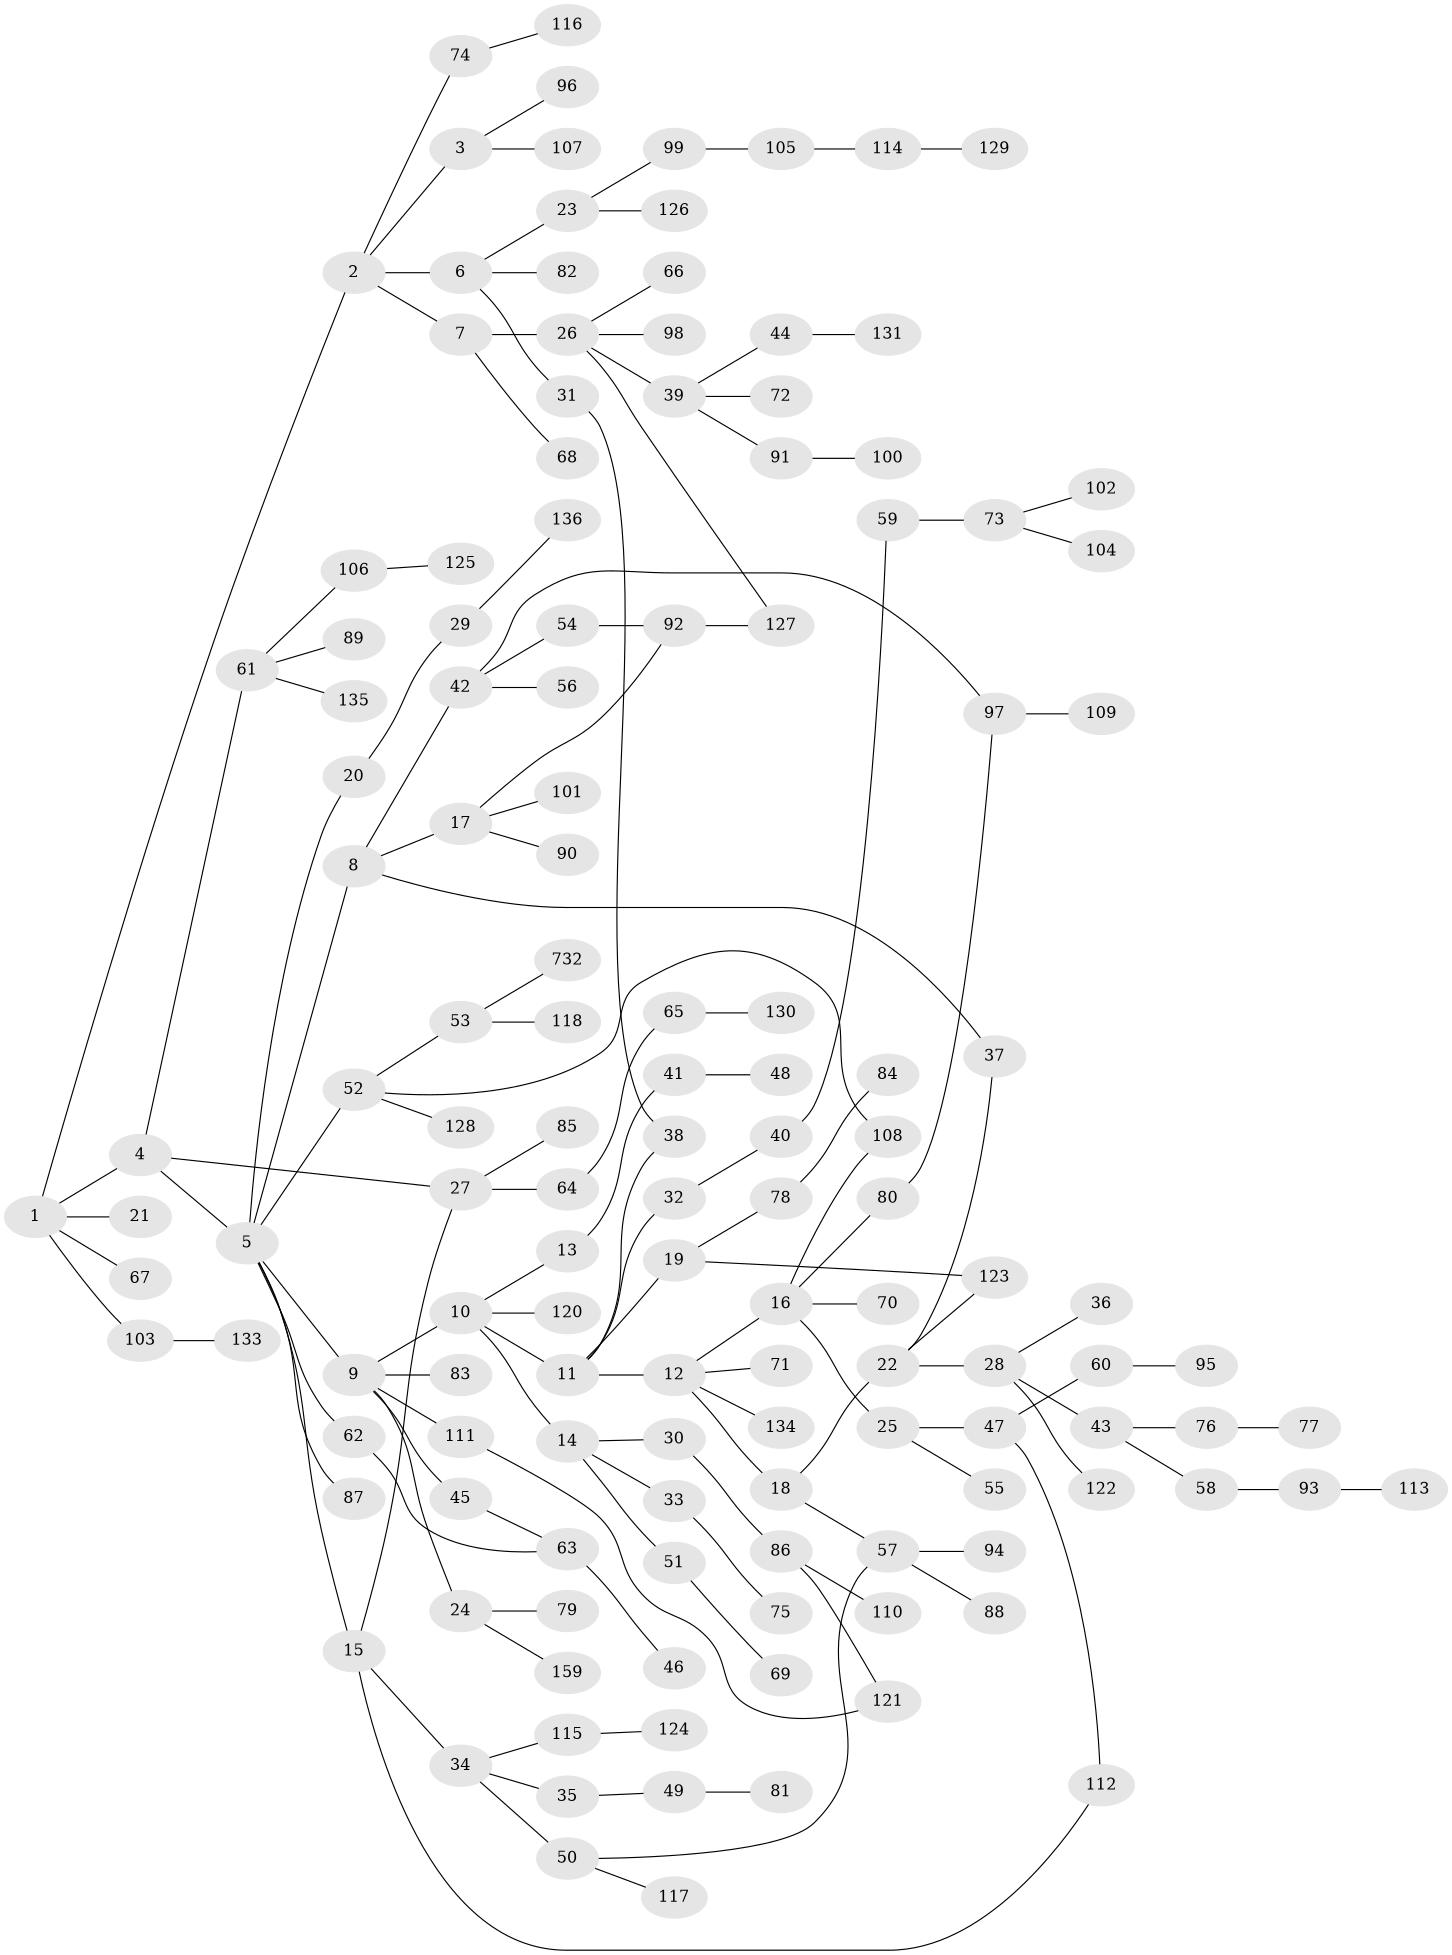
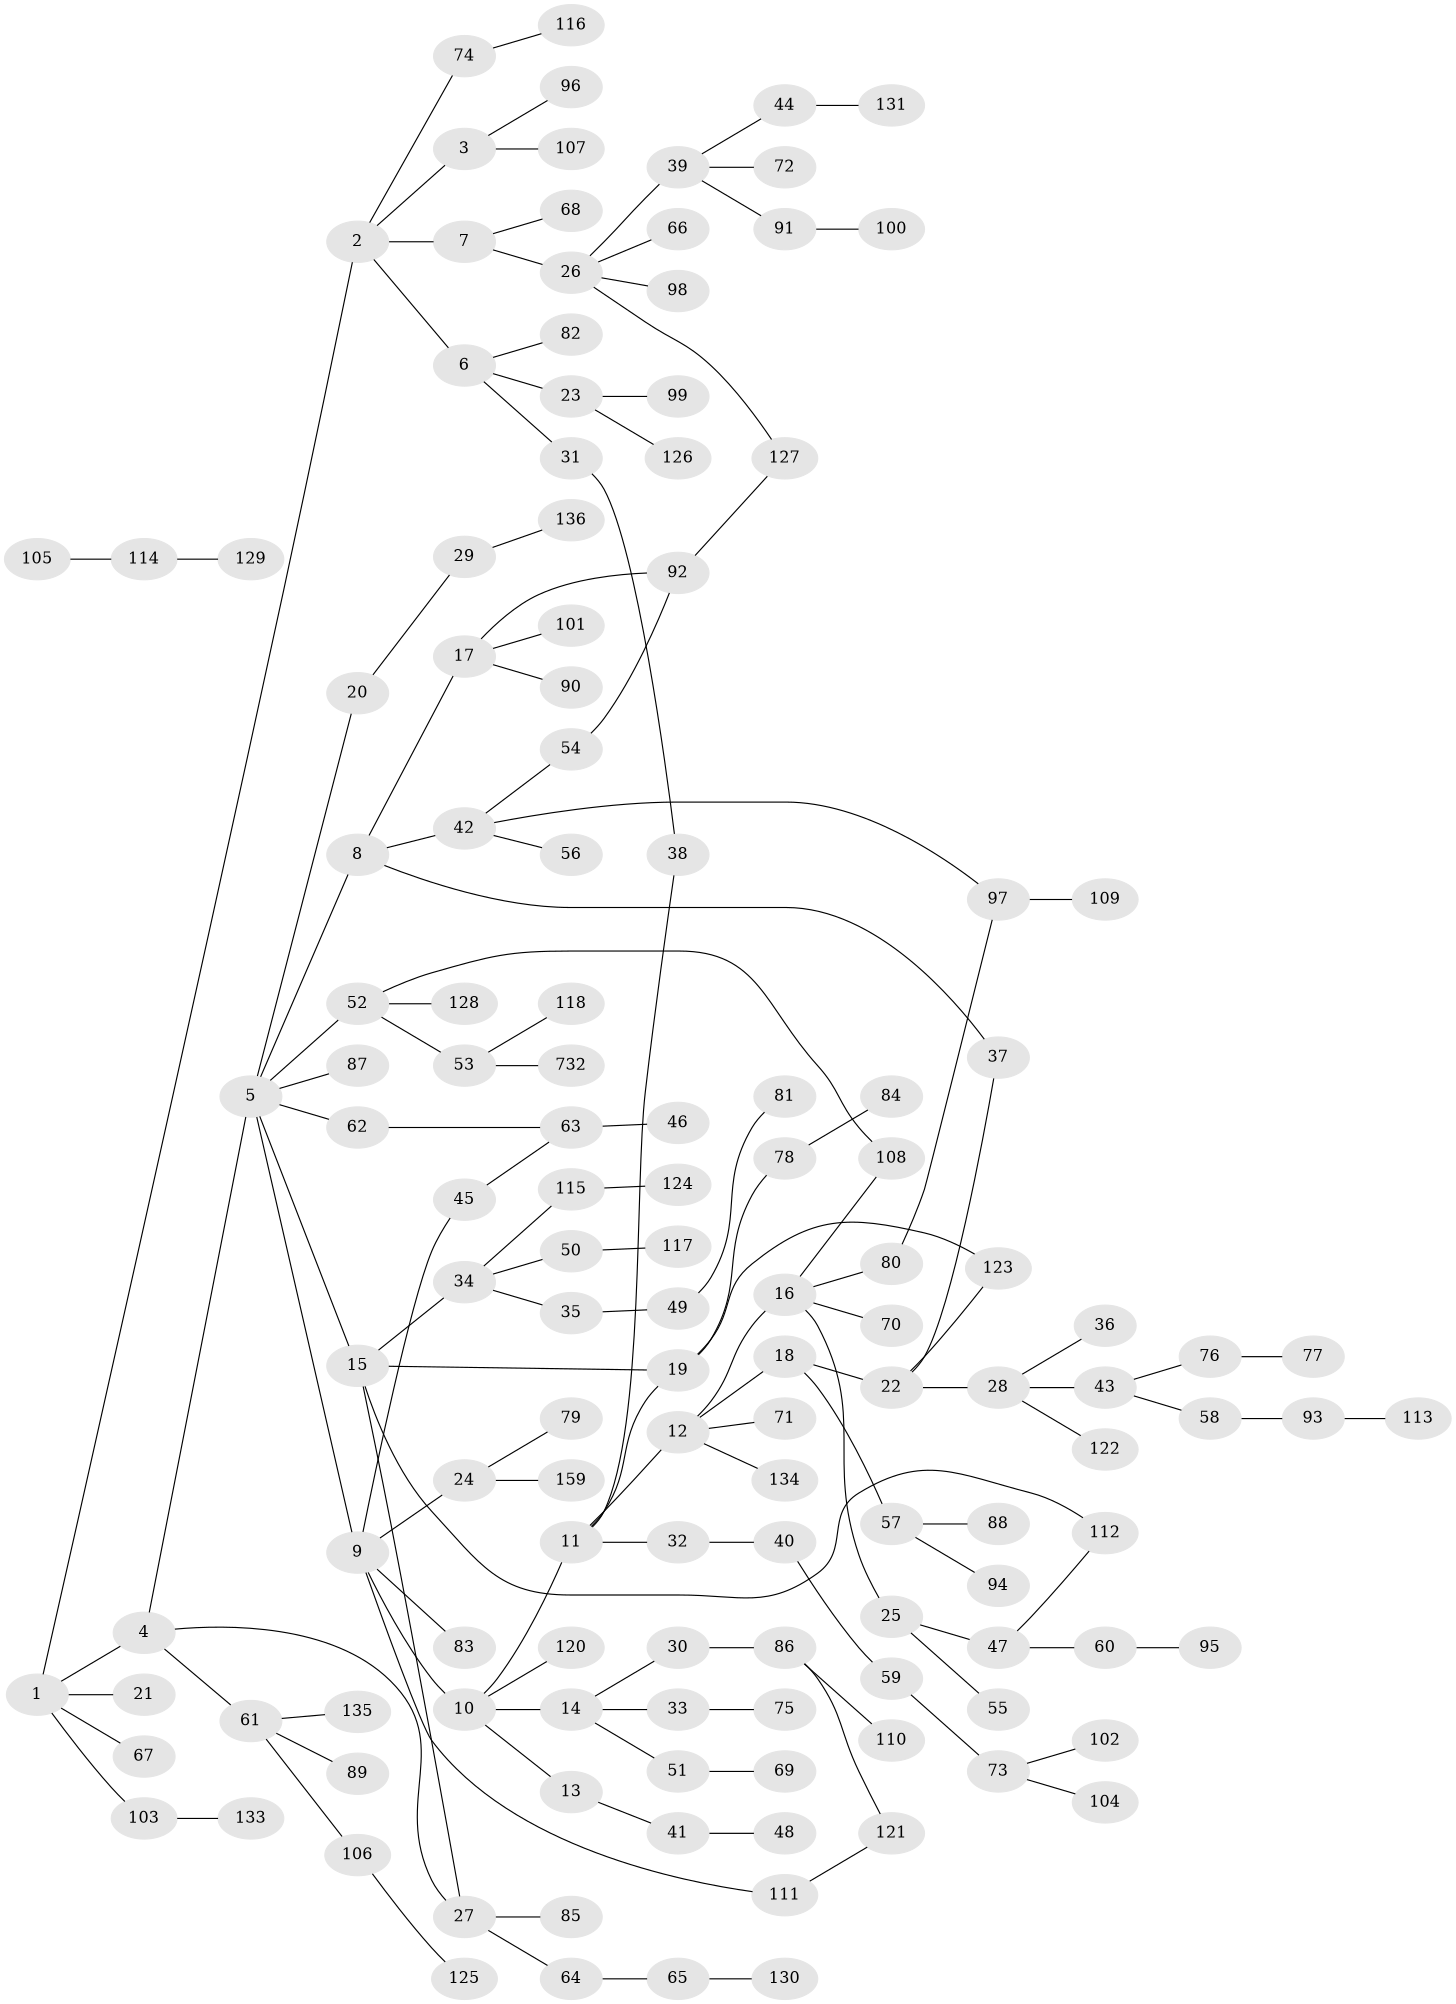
(727, 149) -> none
none -> (518, 1368)
(830, 1802) -> none
